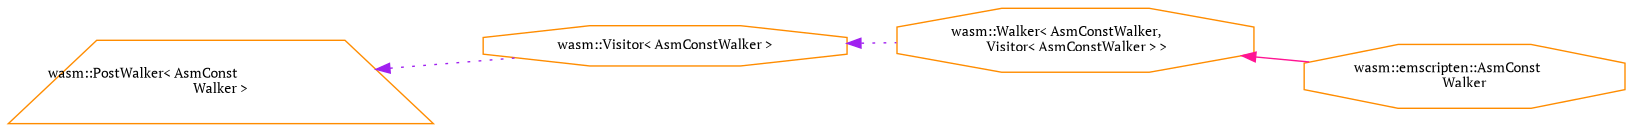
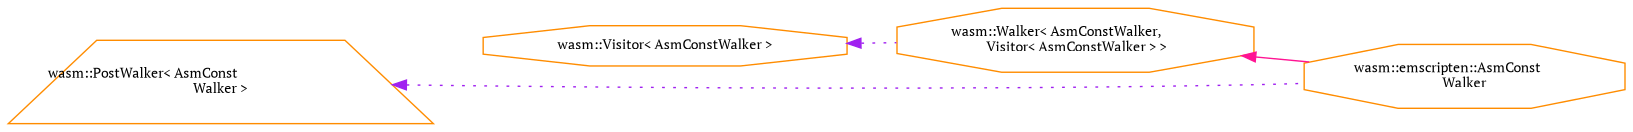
(453, 63) -> (855, 88)
